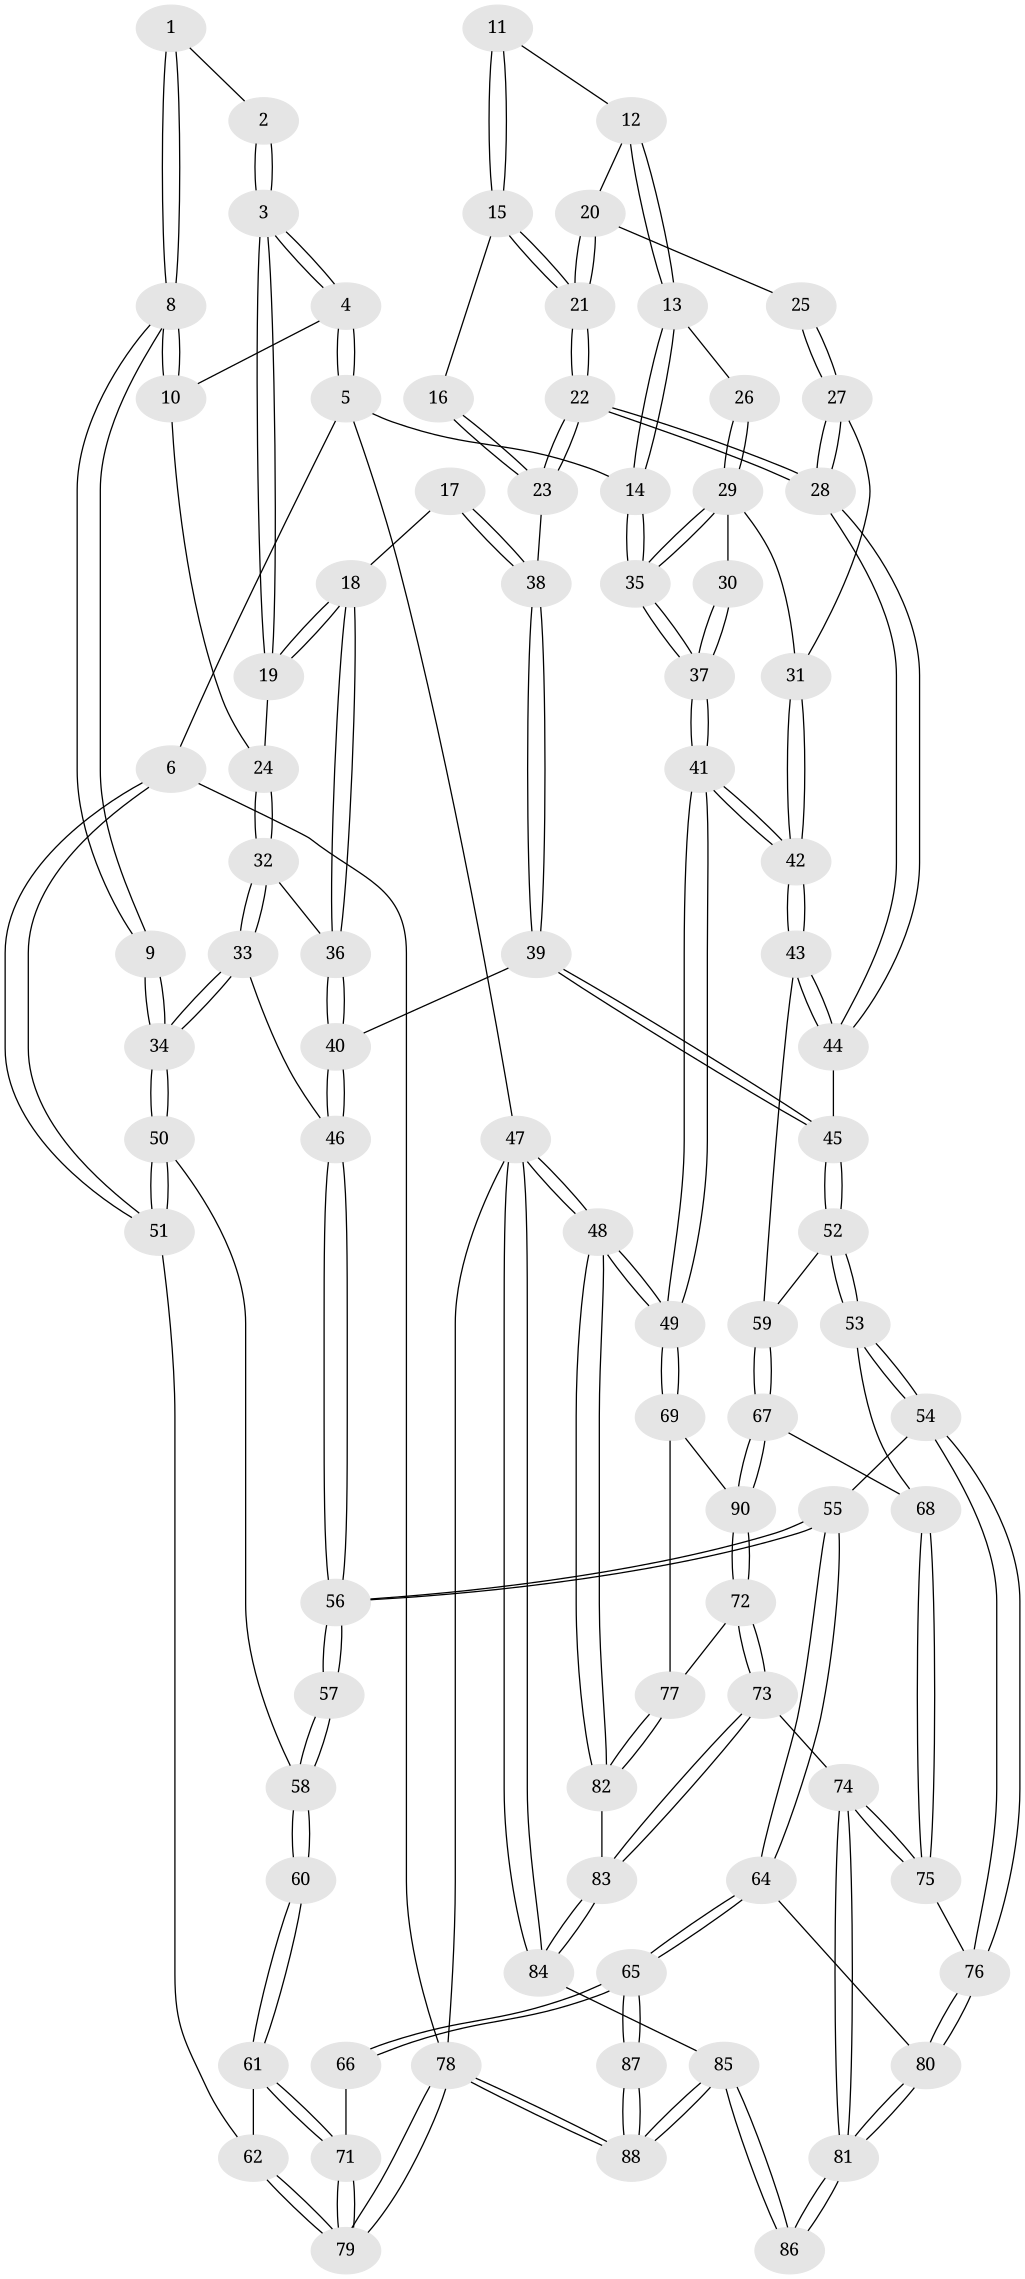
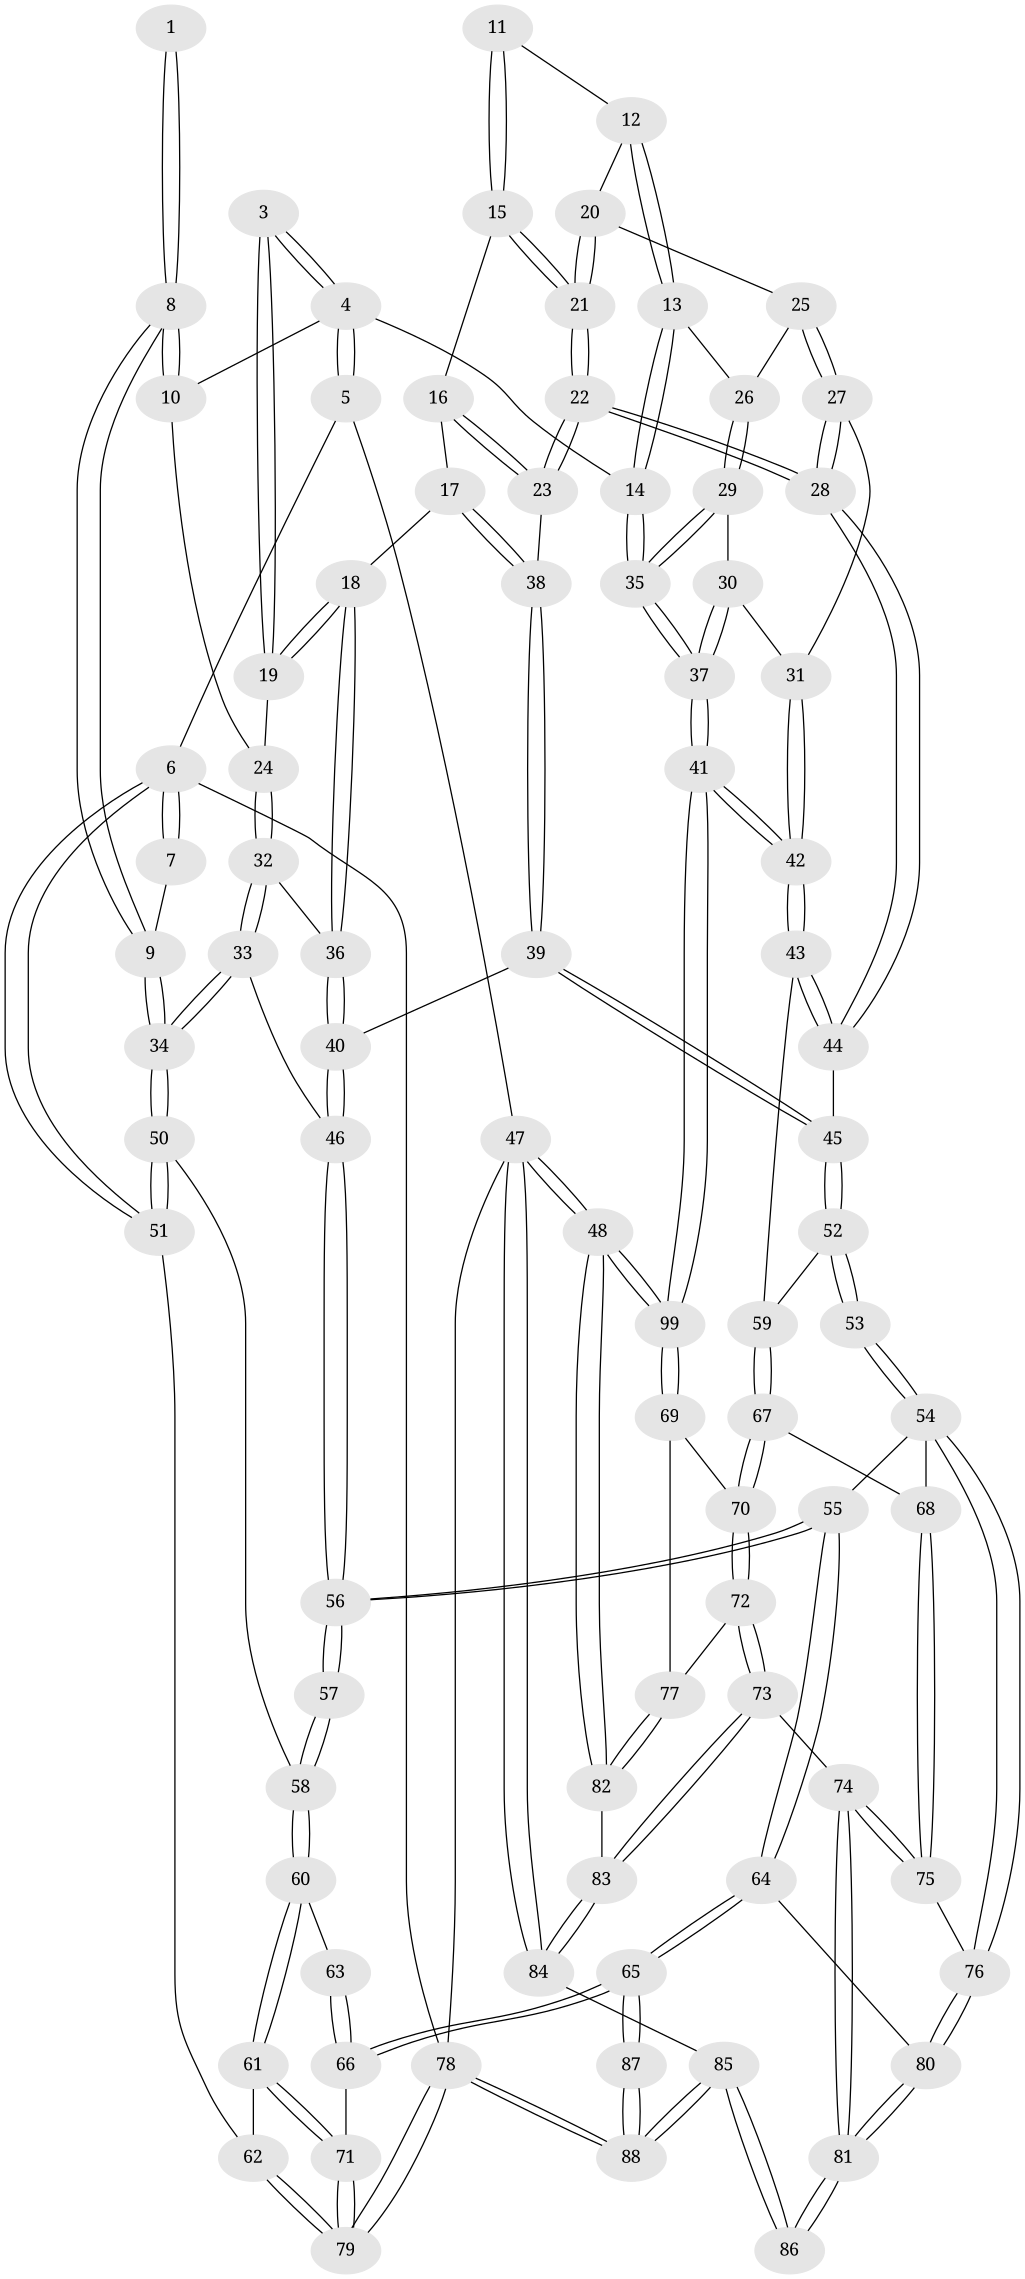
(264, 121) -> none
none -> (773, 352)
(460, 440) -> (499, 387)
none -> (444, 445)
(781, 579) -> (762, 630)
none -> (171, 862)
(670, 1325) -> (670, 1325)
(873, 1422) -> (926, 1464)
(741, 1510) -> (741, 1510)
none -> (336, 1973)
